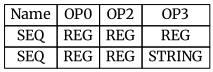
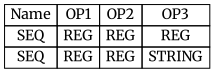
(78, 15) -> (78, 15)
